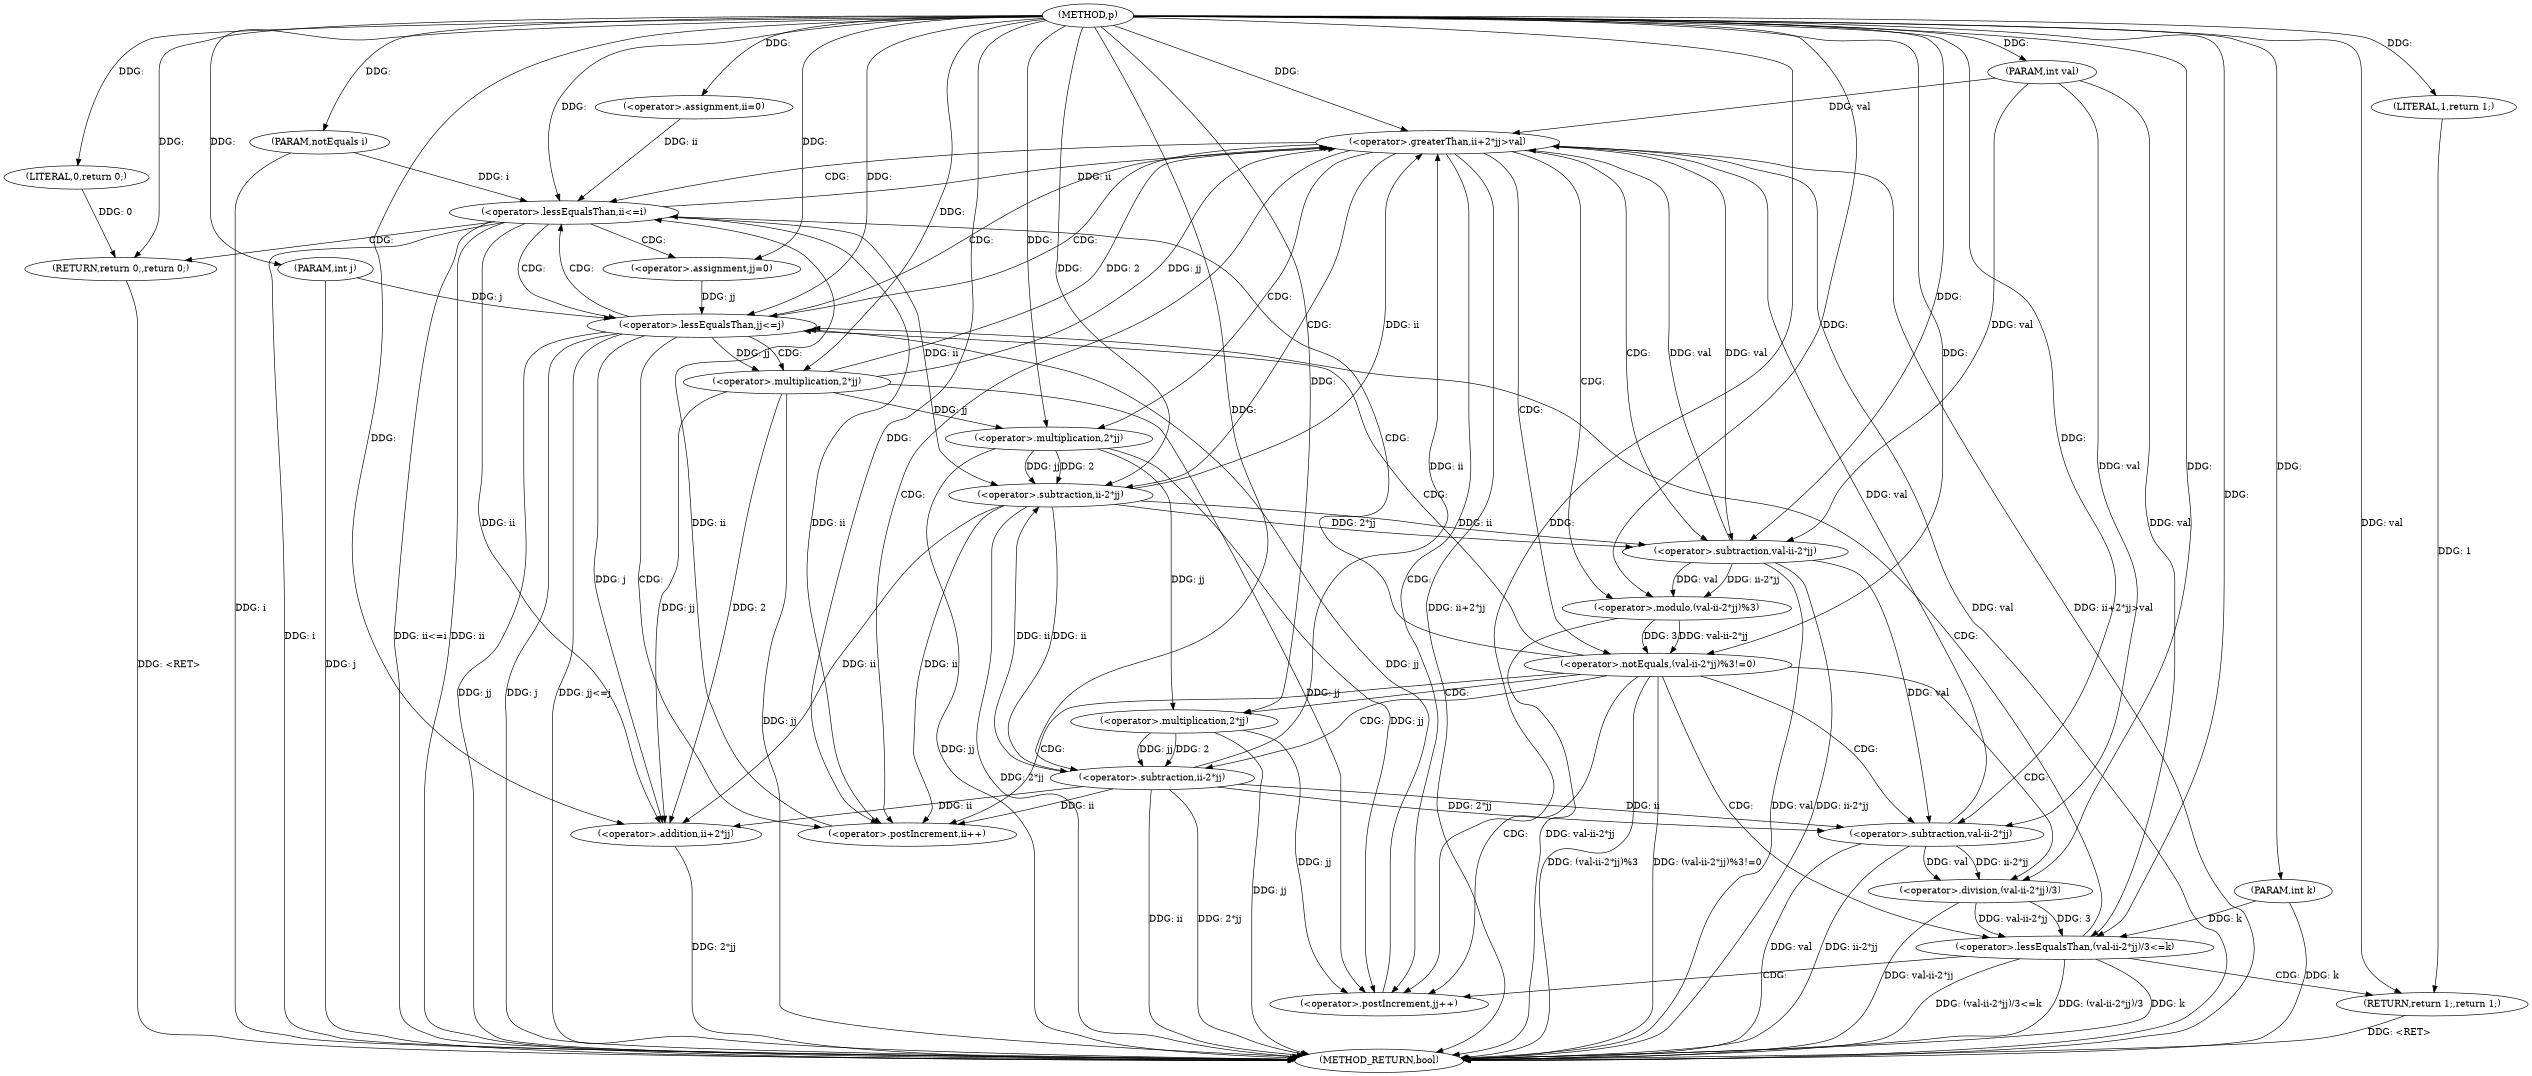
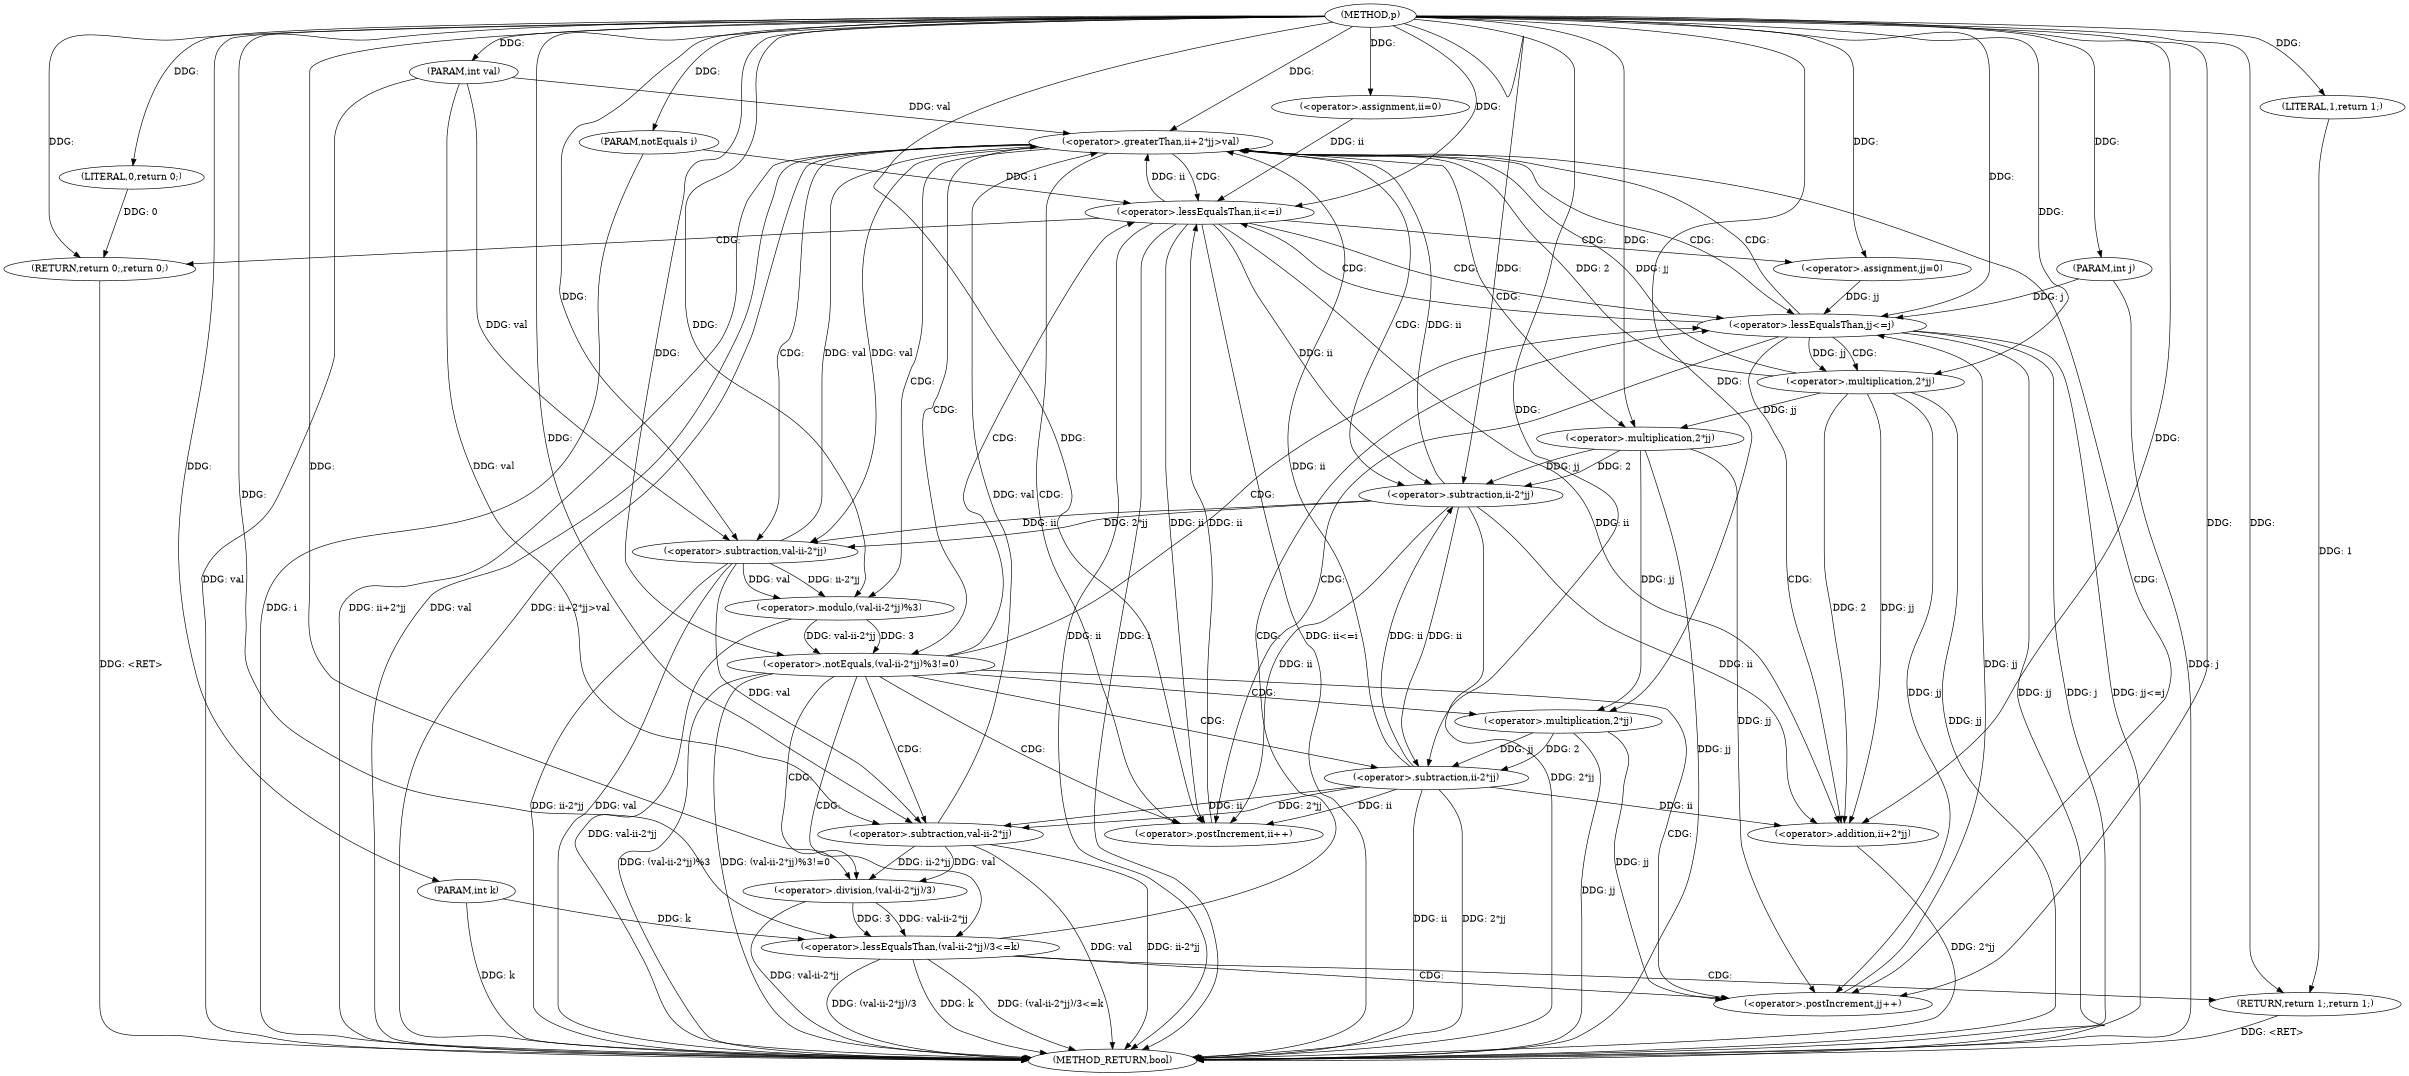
(2146, 499) -> (206, 911)
(2382, 524) -> (2264, 524)
(611, 580) -> (1802, 580)
